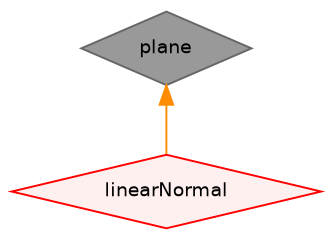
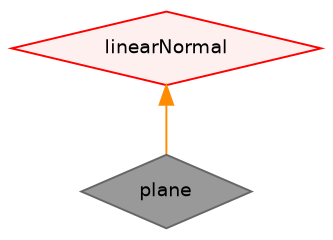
(166, 130) -> (166, 130)
